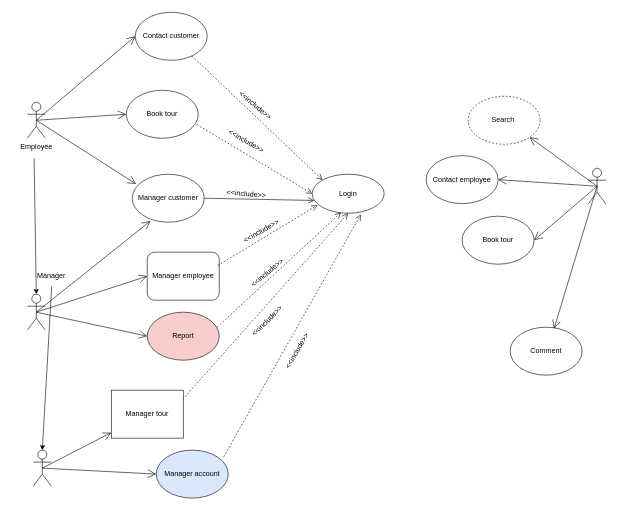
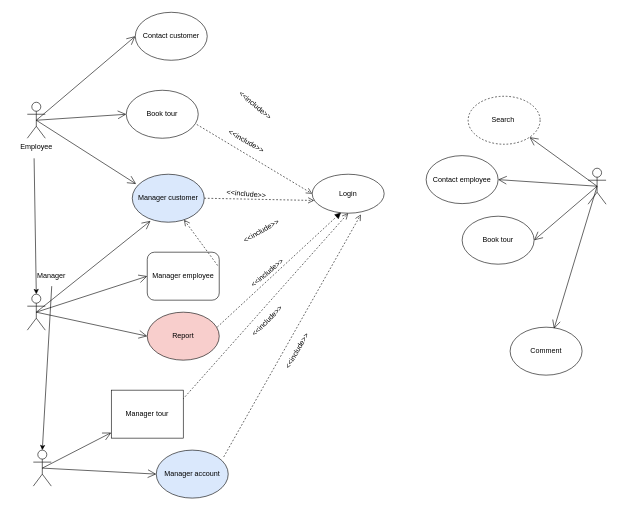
(257, 118) -> none
(168, 198) -> (168, 198)
(259, 199) -> (259, 199)
(337, 216) -> (336, 217)
(267, 236) -> (202, 244)
